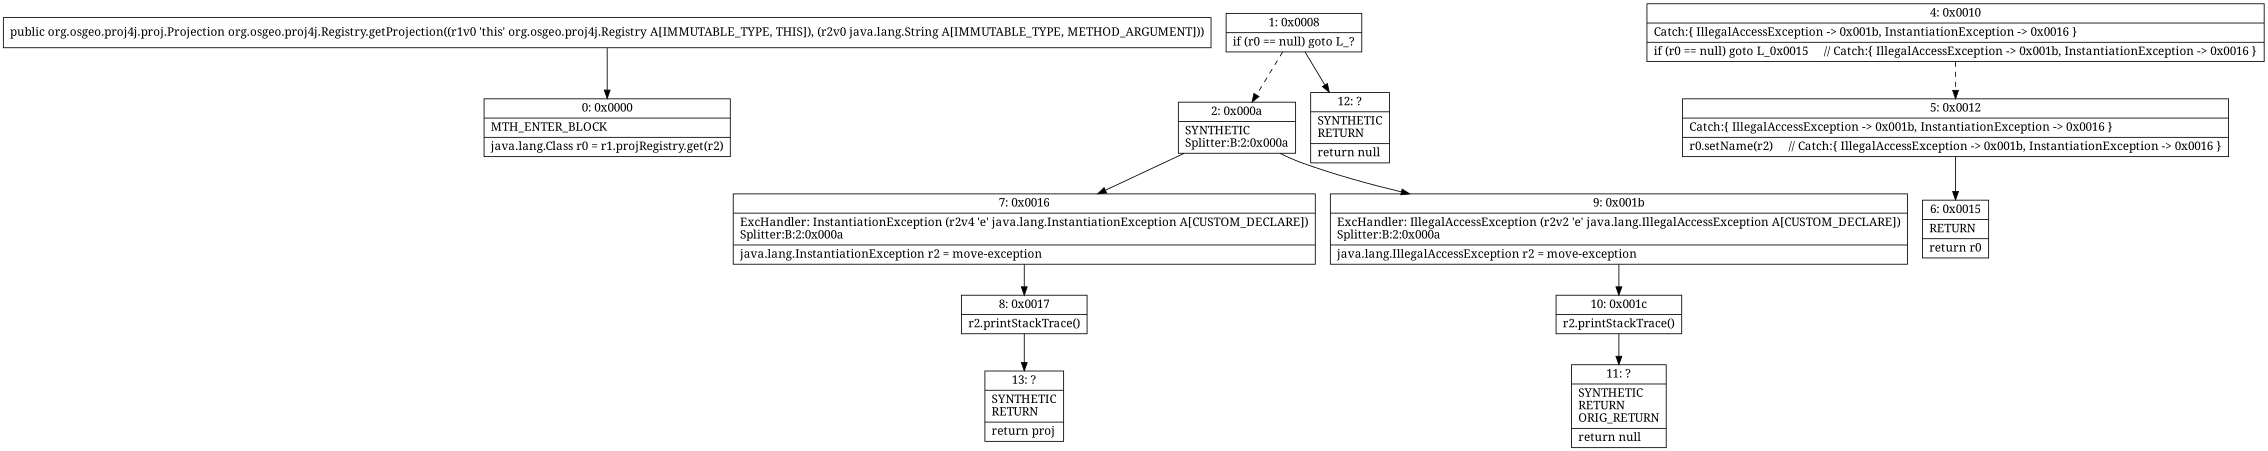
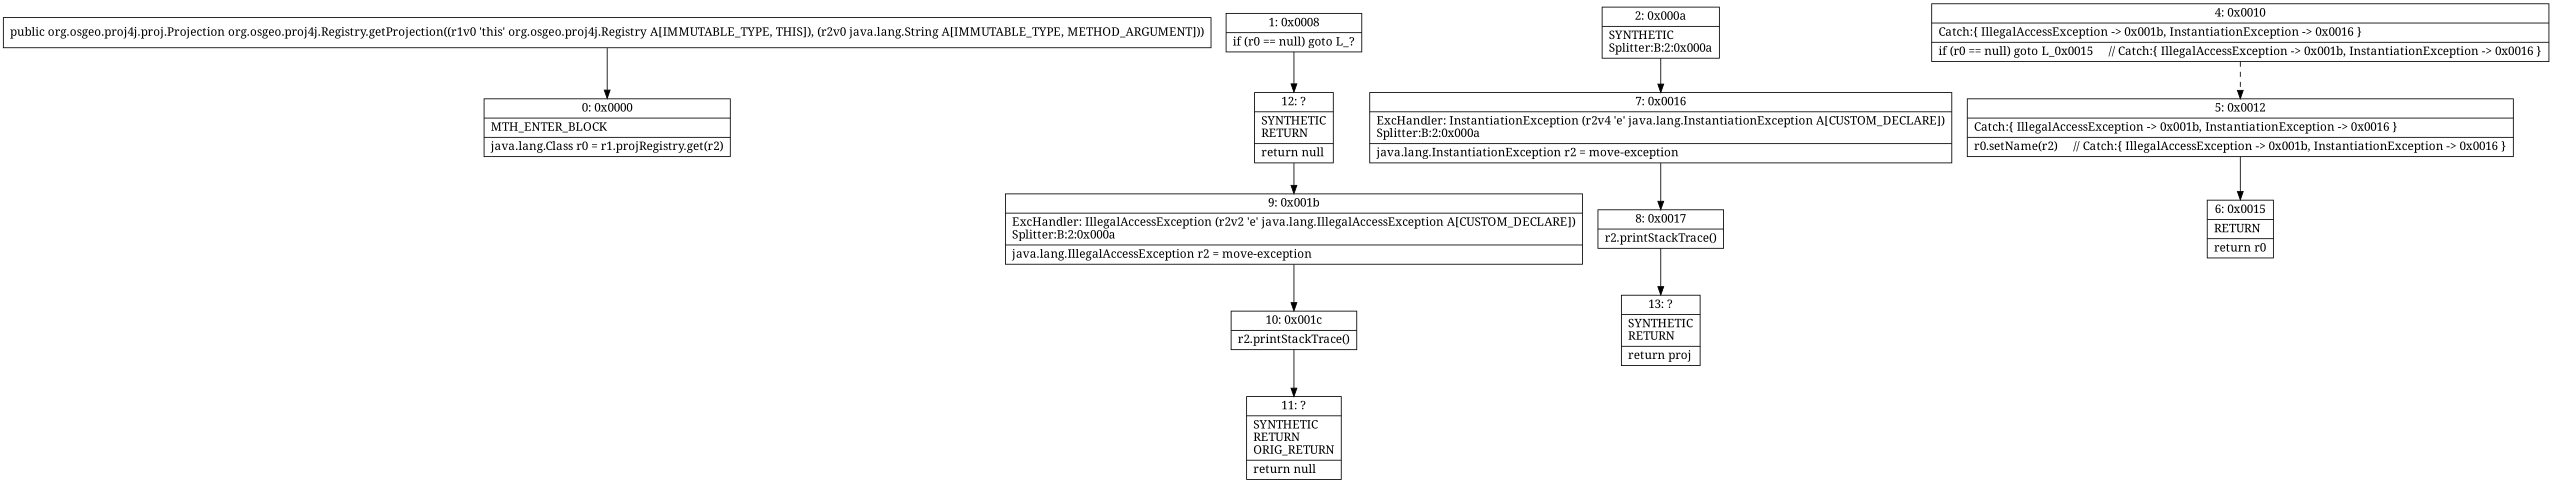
(1270, 73) -> none
(1340, 175) -> (1294, 174)
